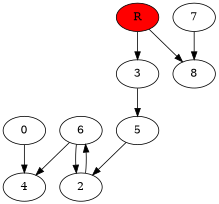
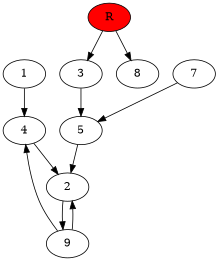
(194, 42) -> (141, 100)
(24, 130) -> (24, 74)
(81, 130) -> (68, 244)
none -> (44, 156)
